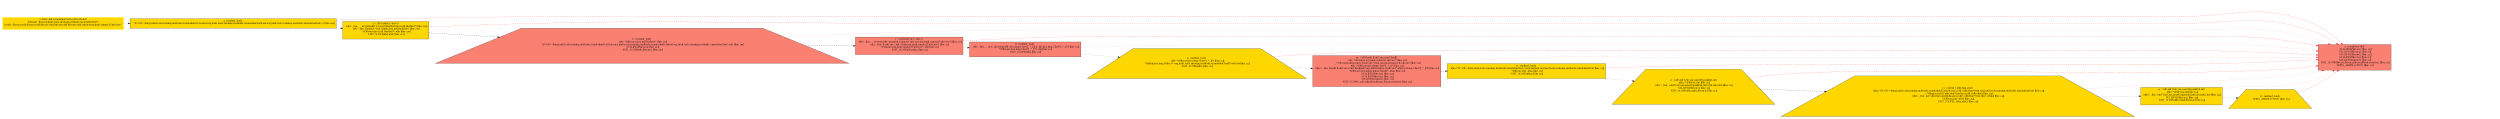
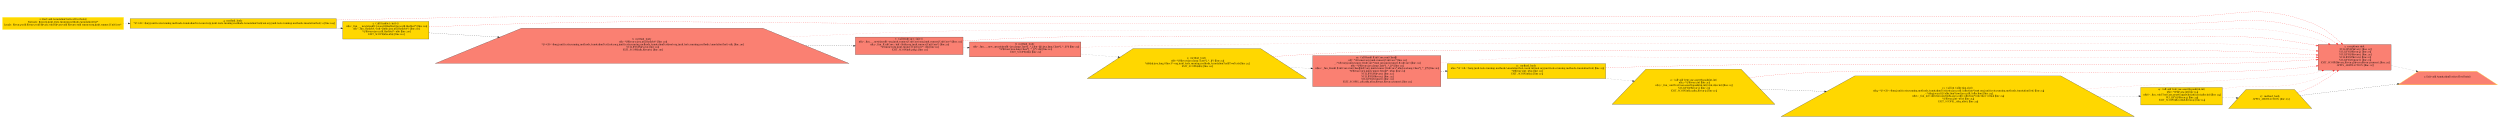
none -> (2448, 78)
